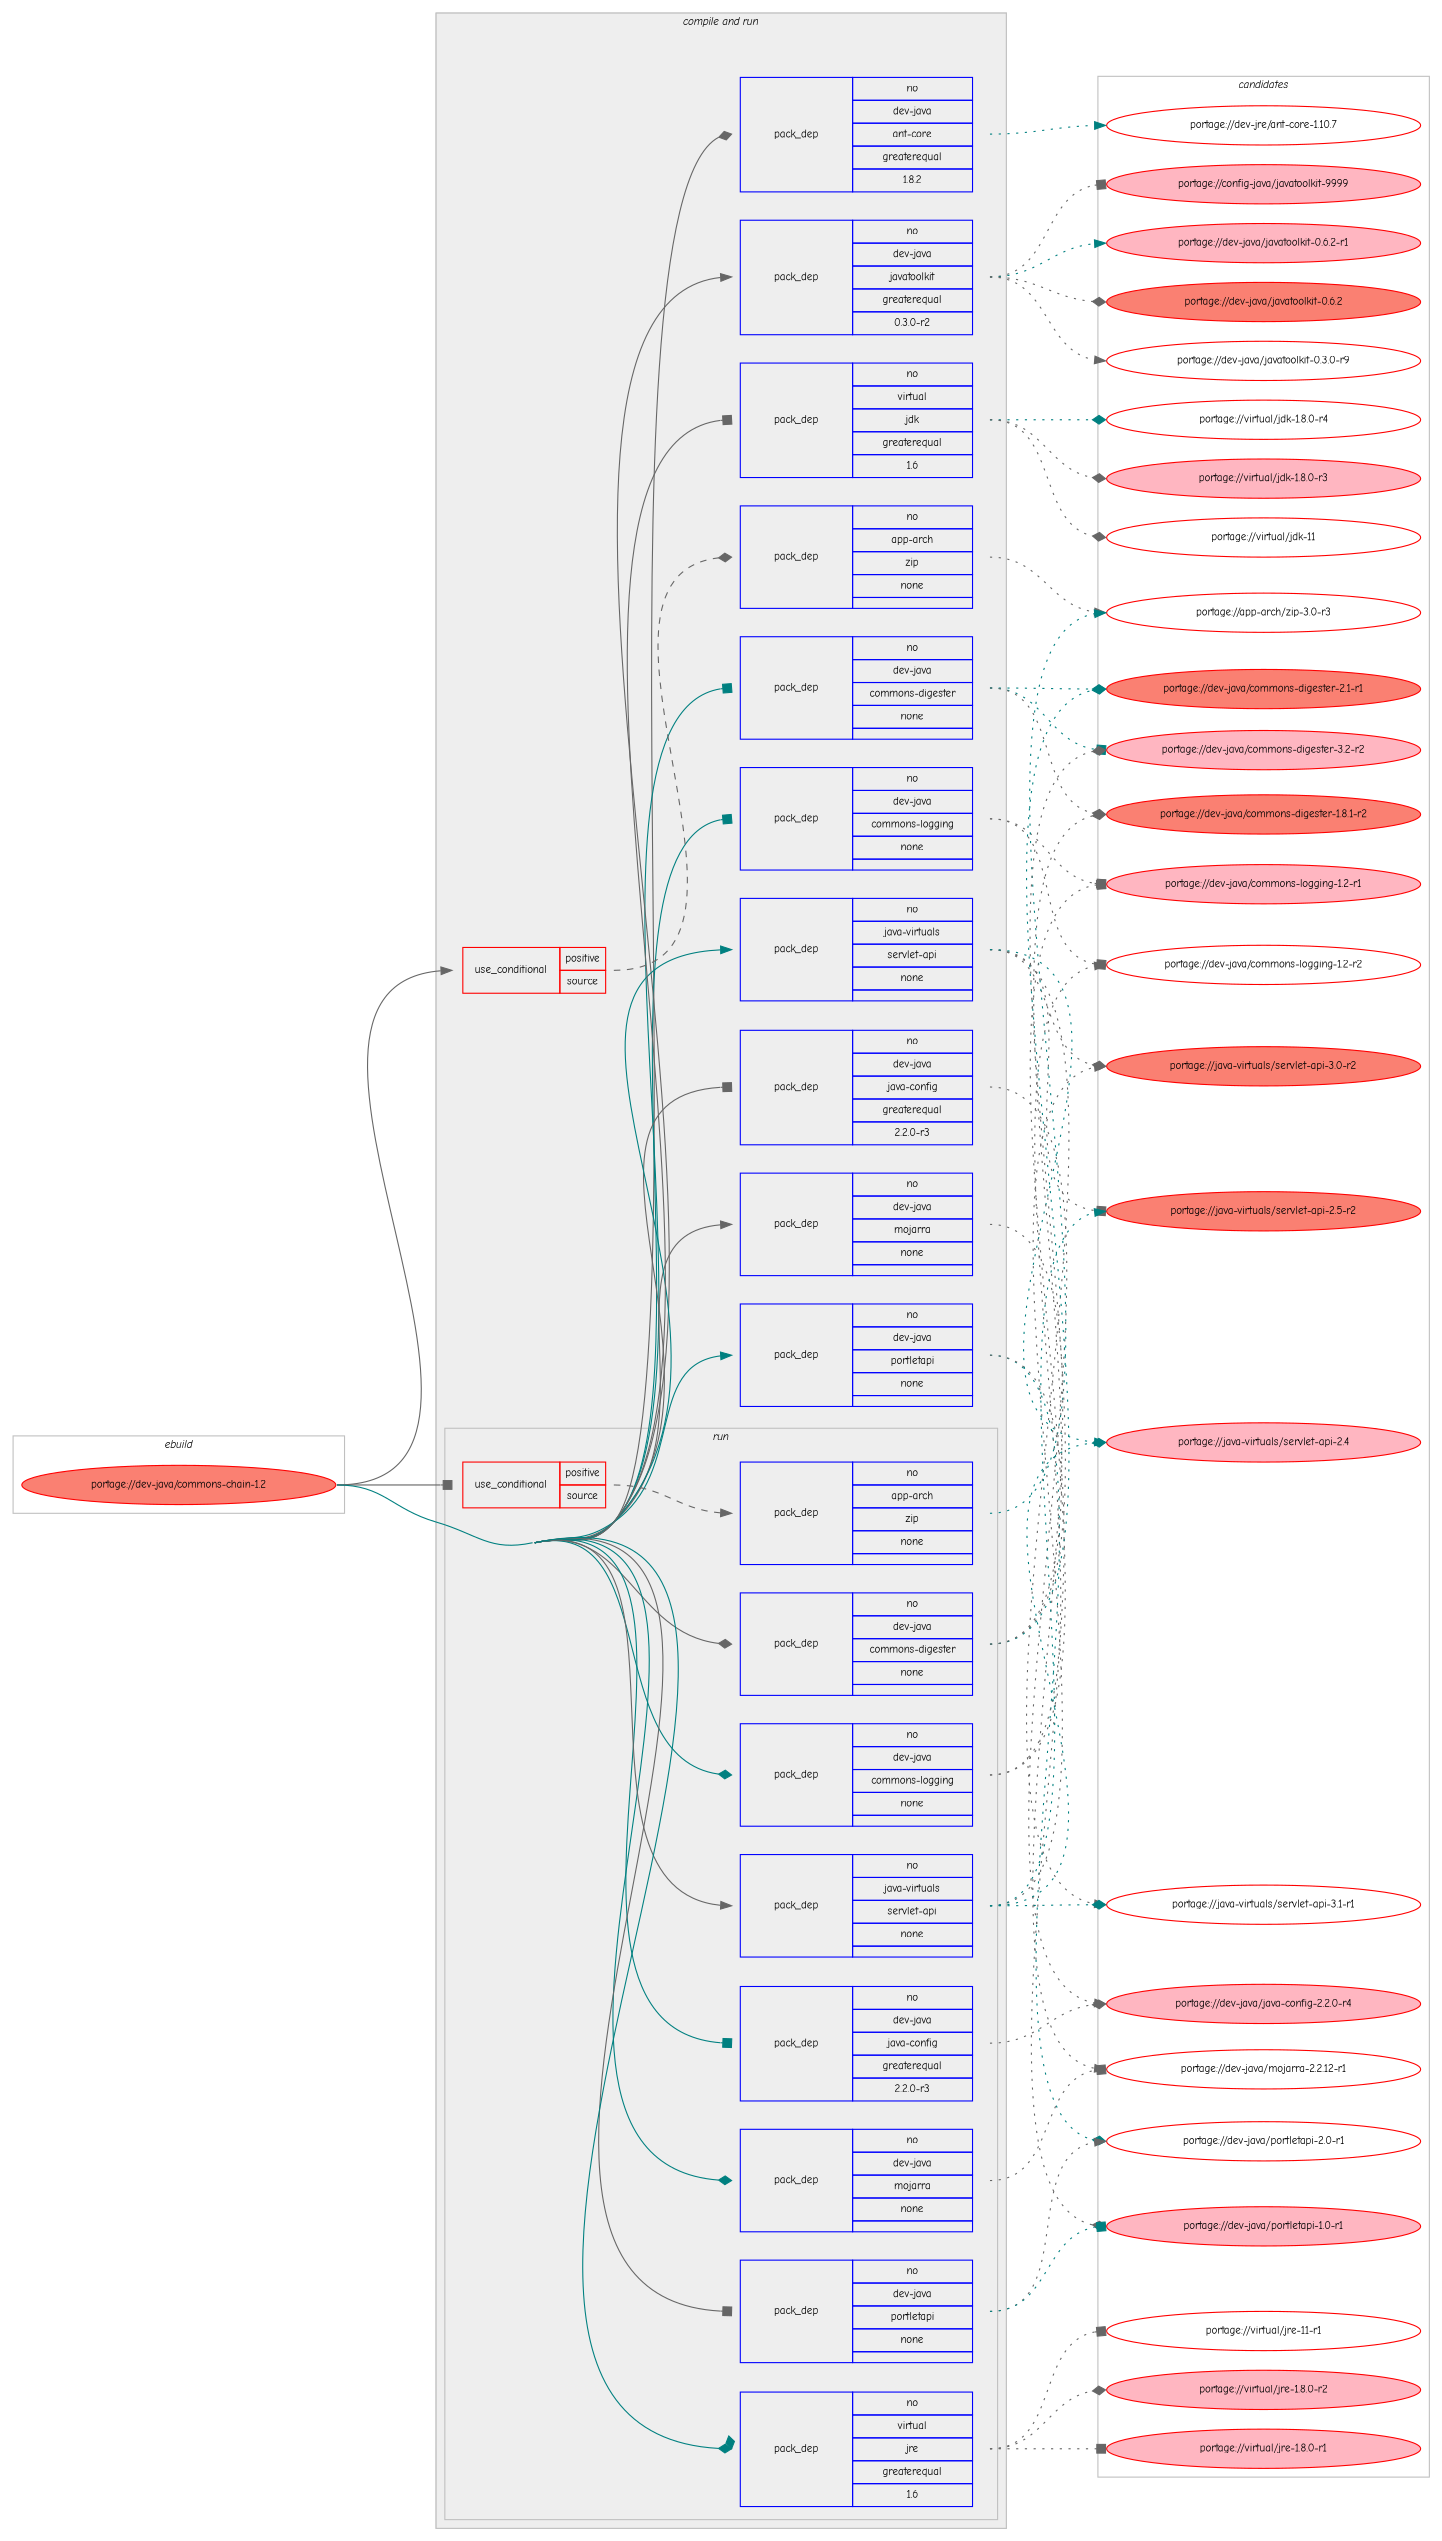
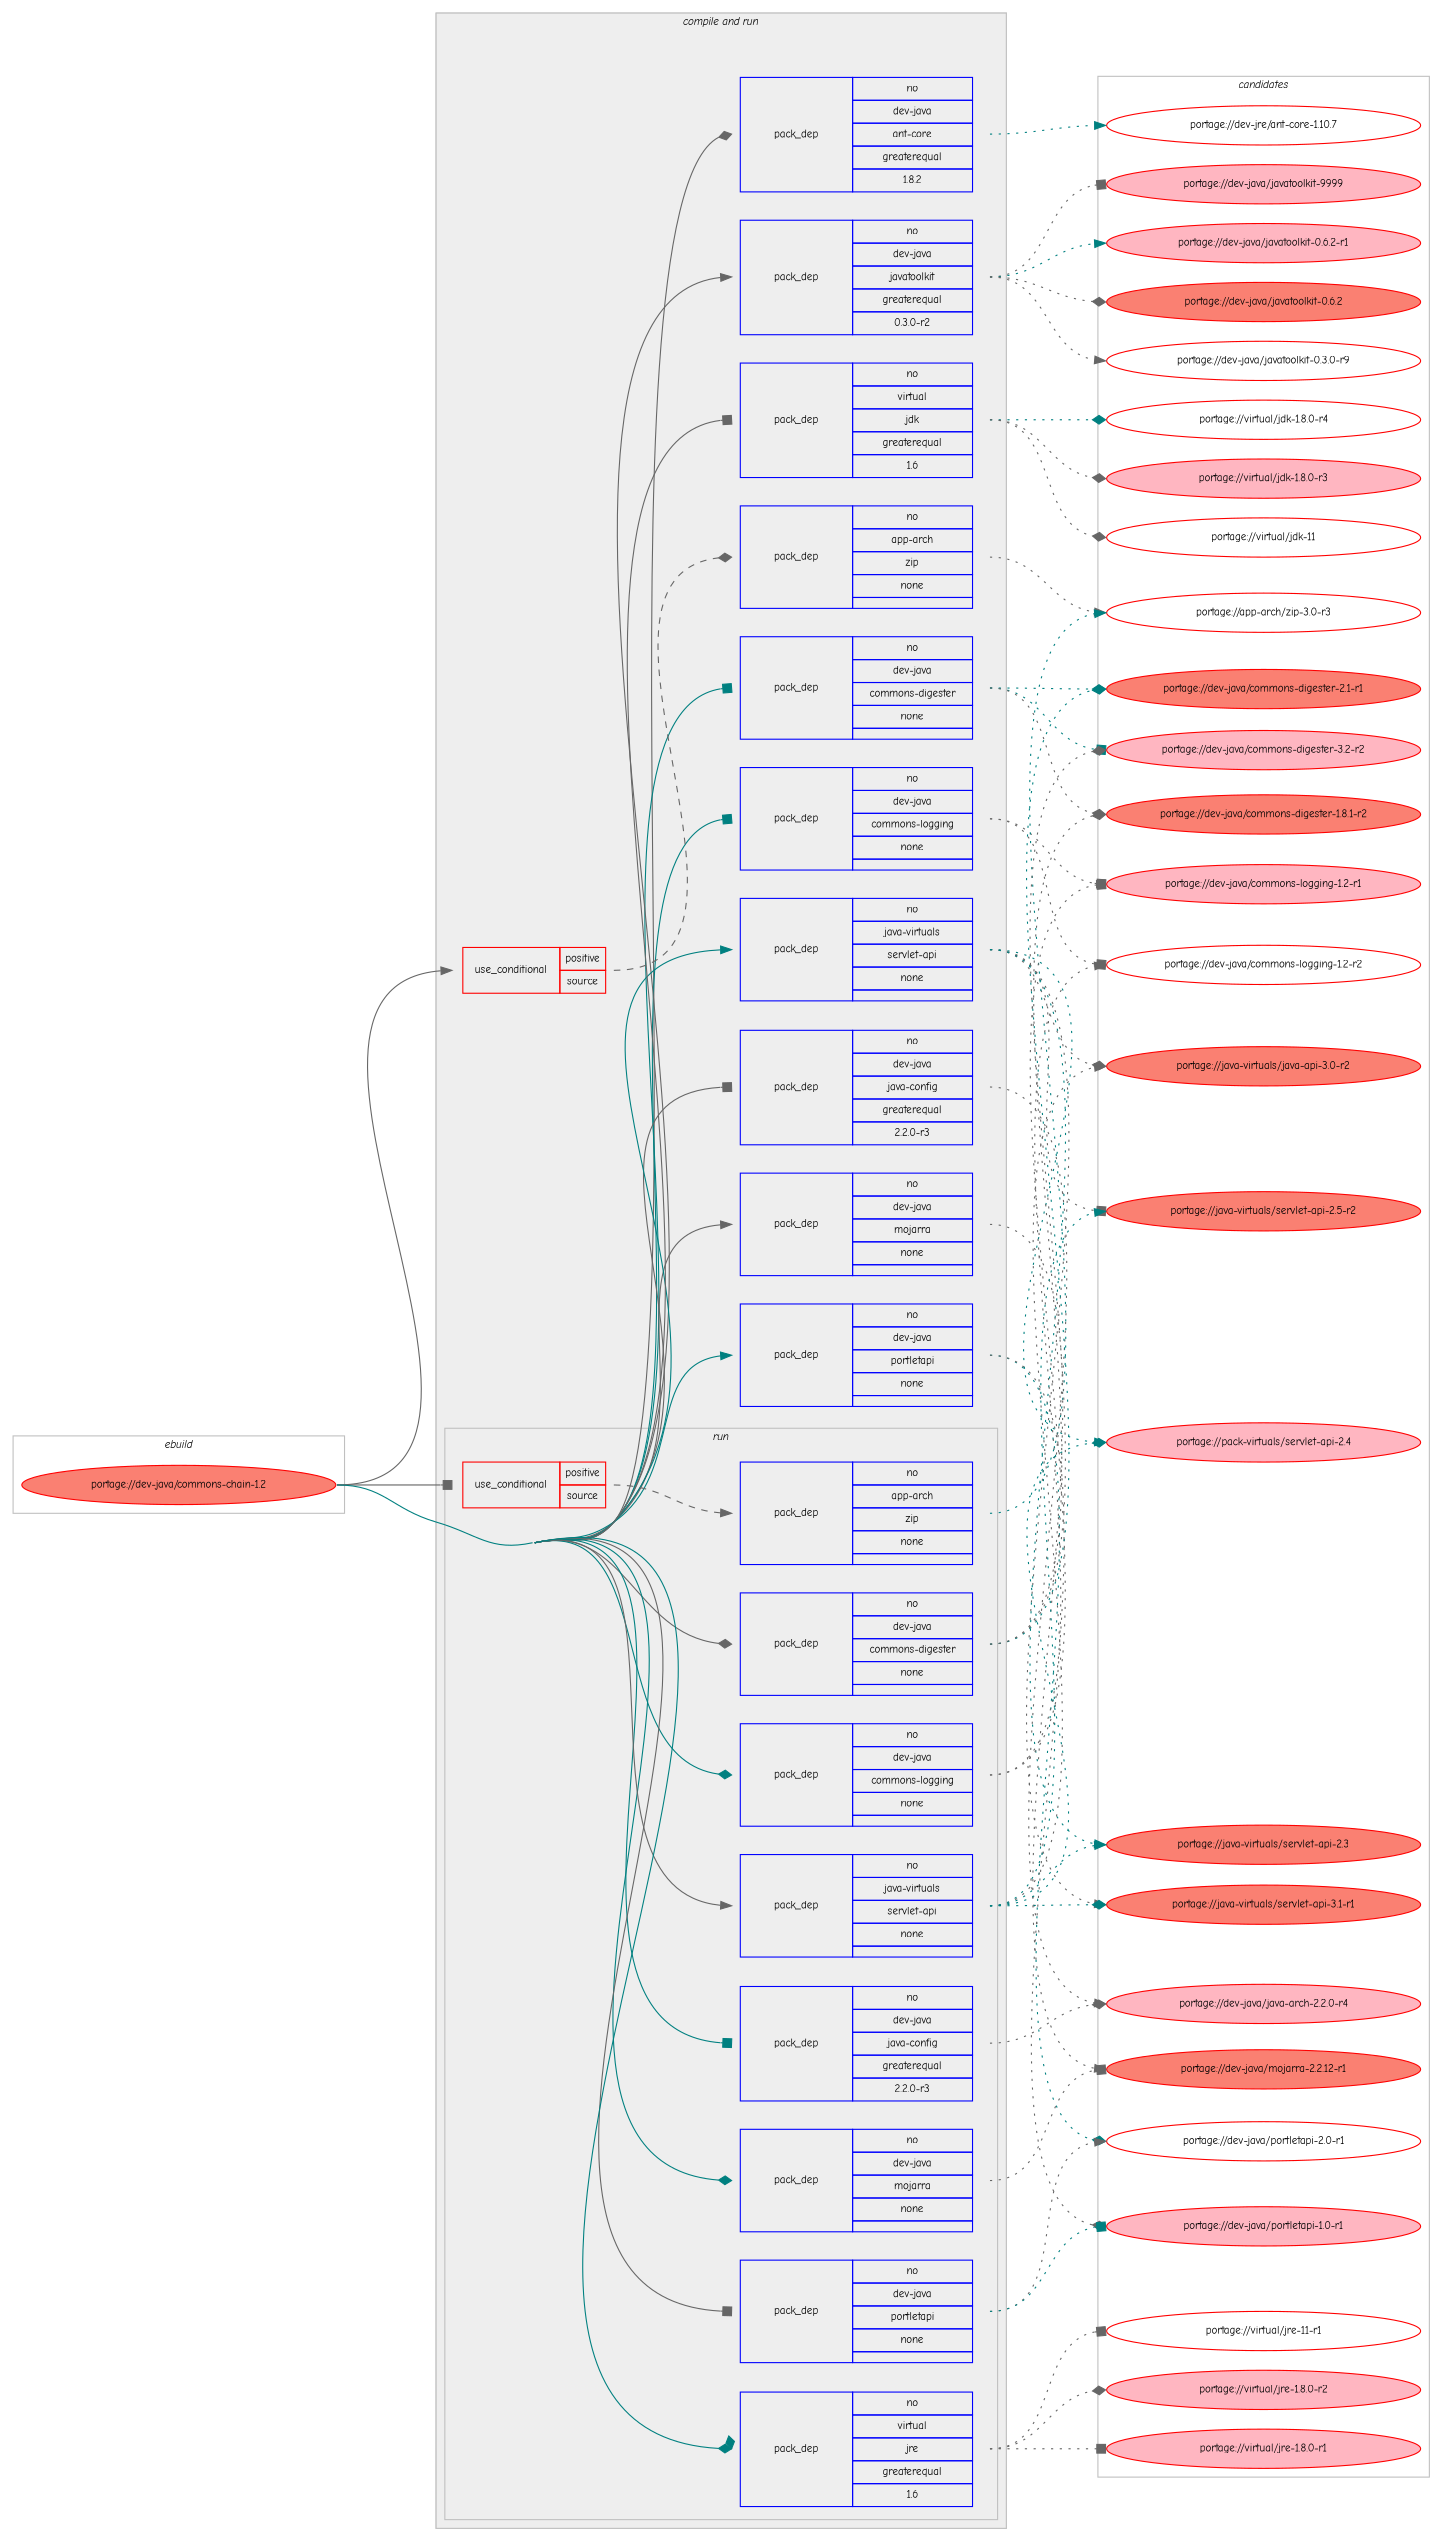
(1264, 184) -> (1264, 184)
(1264, 1066) -> (1264, 1066)
(1264, 1442) -> (1264, 1442)
none -> (1264, 1845)
(1264, 1905) -> (1264, 1905)
(1264, 2004) -> (1264, 2004)
(1264, 2069) -> (1264, 2069)
